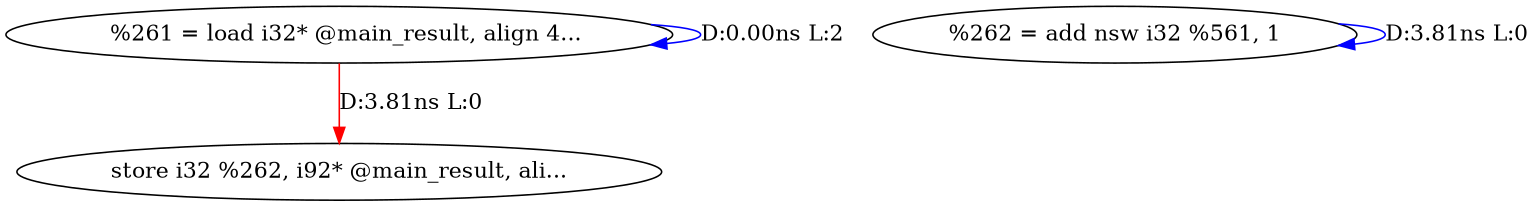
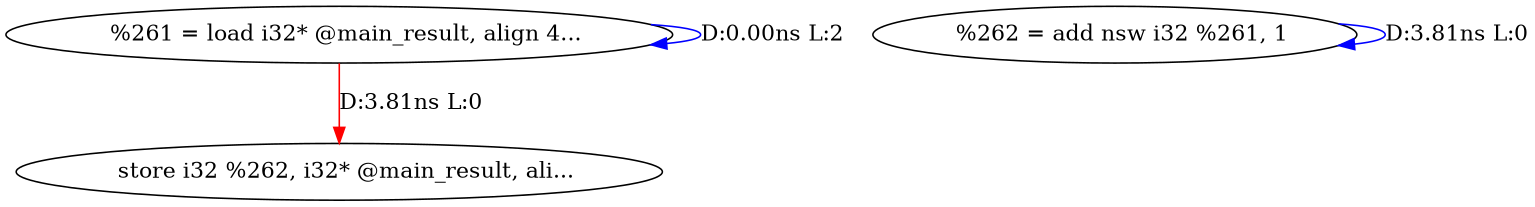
(1115, 35) -> (1115, 35)
(339, 172) -> (339, 172)
